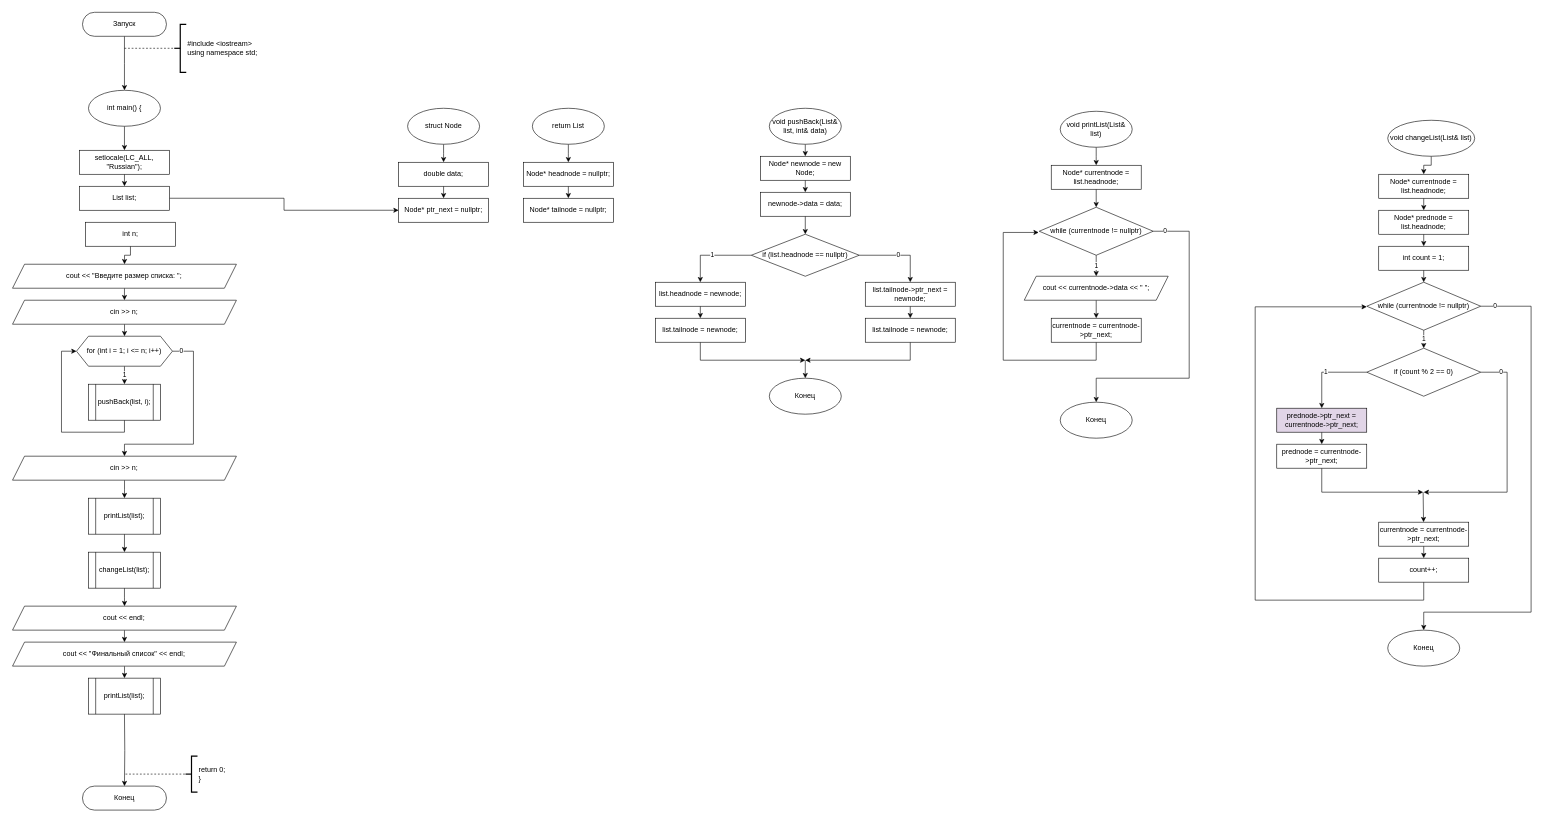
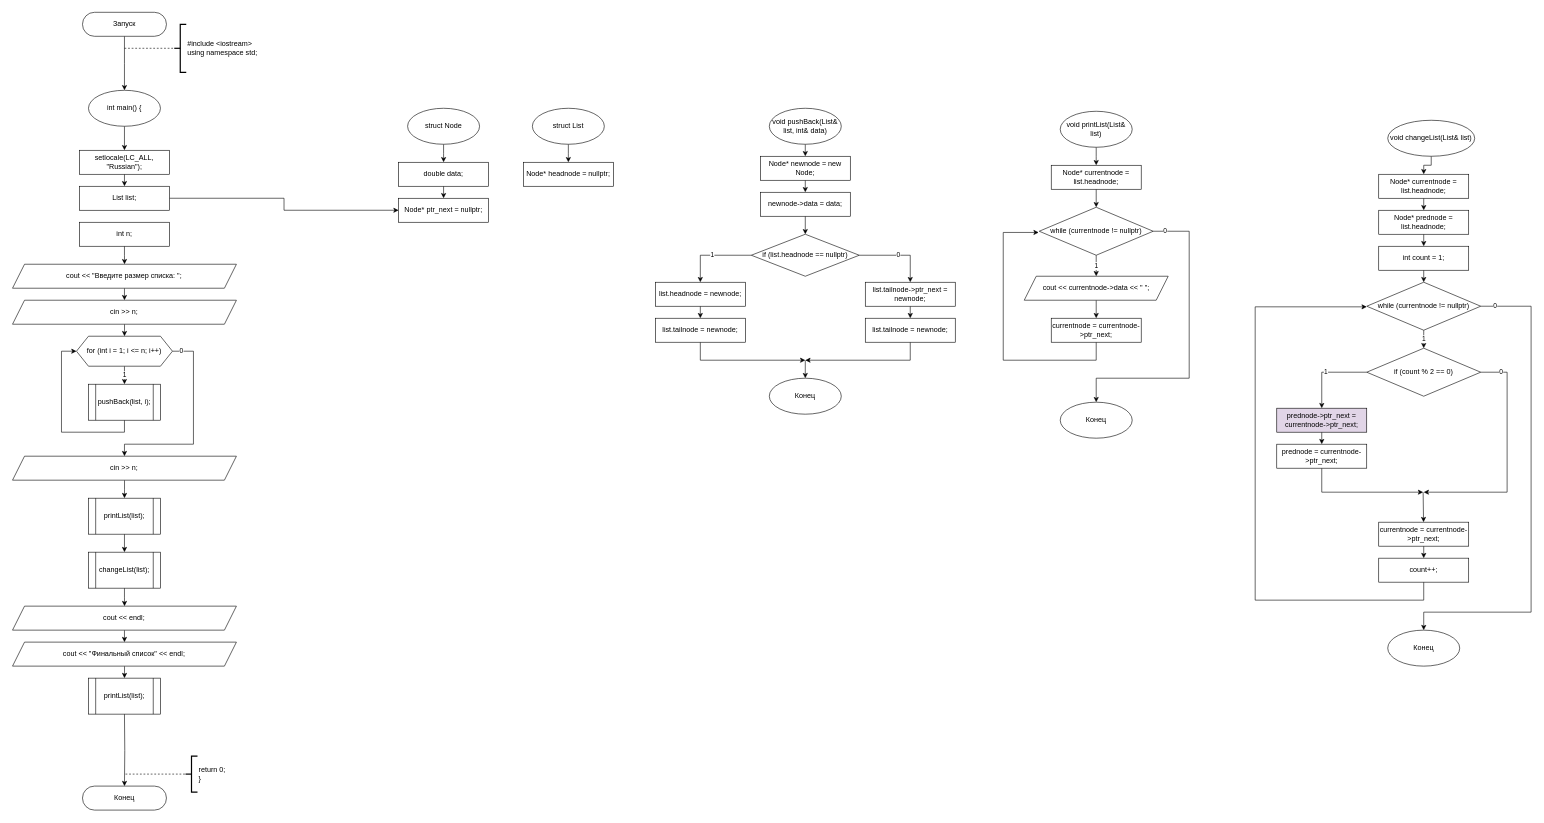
(569, 126) -> (569, 126)
(569, 190) -> none
(569, 210) -> none
(131, 234) -> (125, 234)
